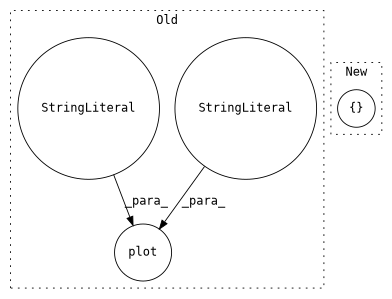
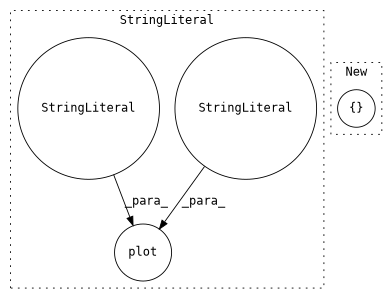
(167, 21) -> (167, 21)
